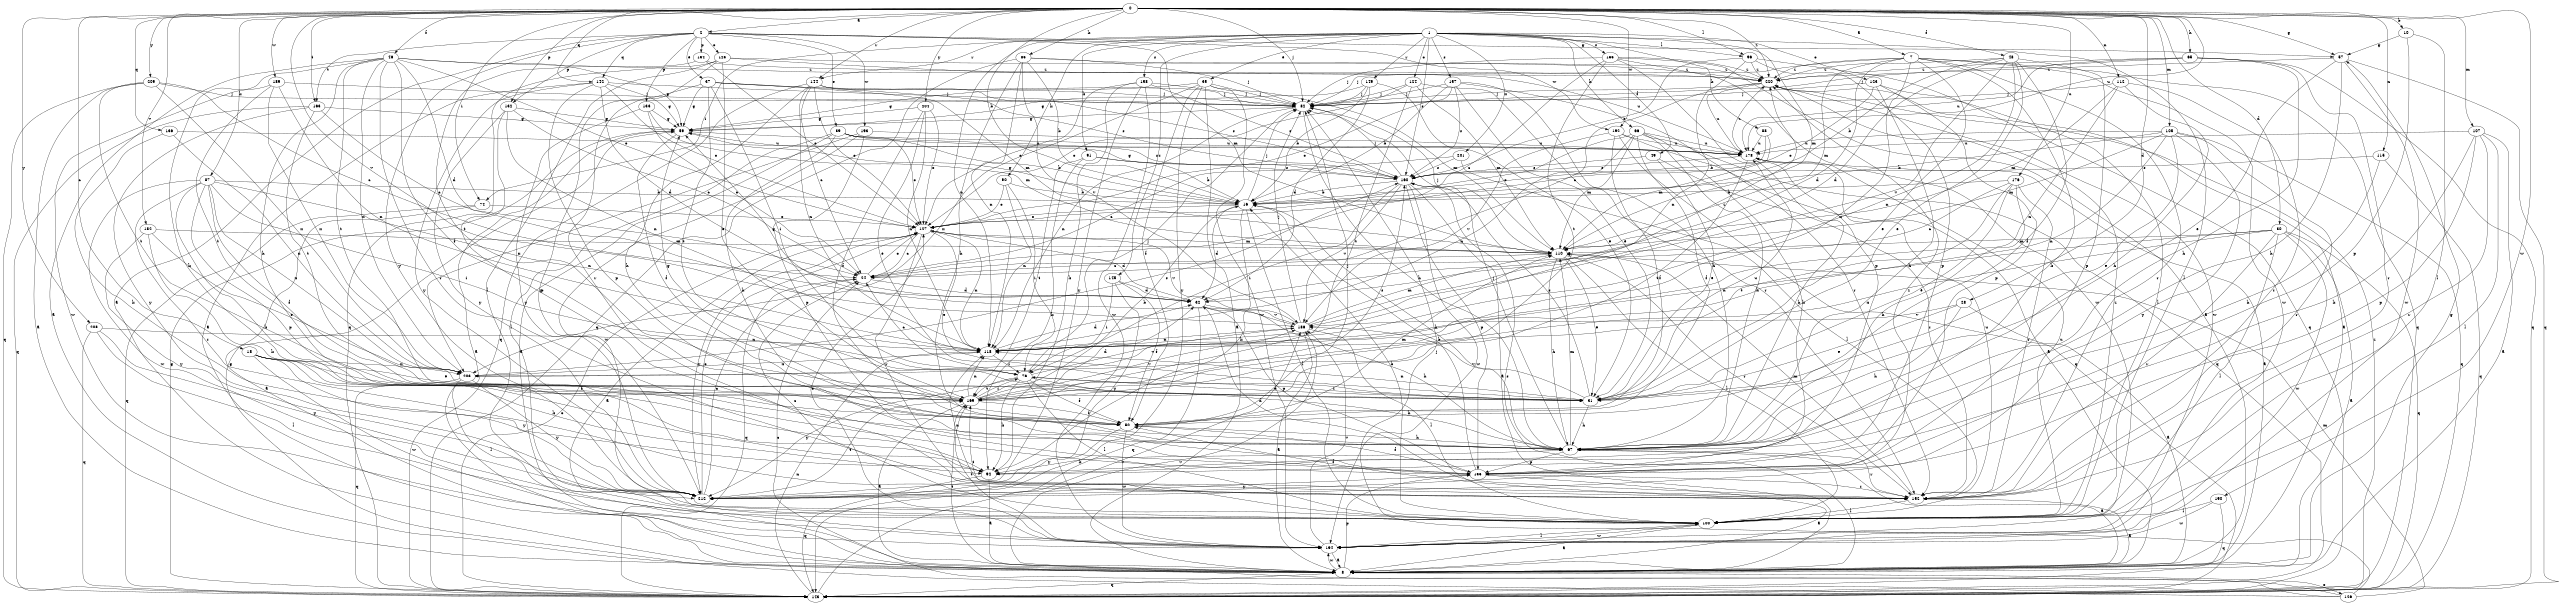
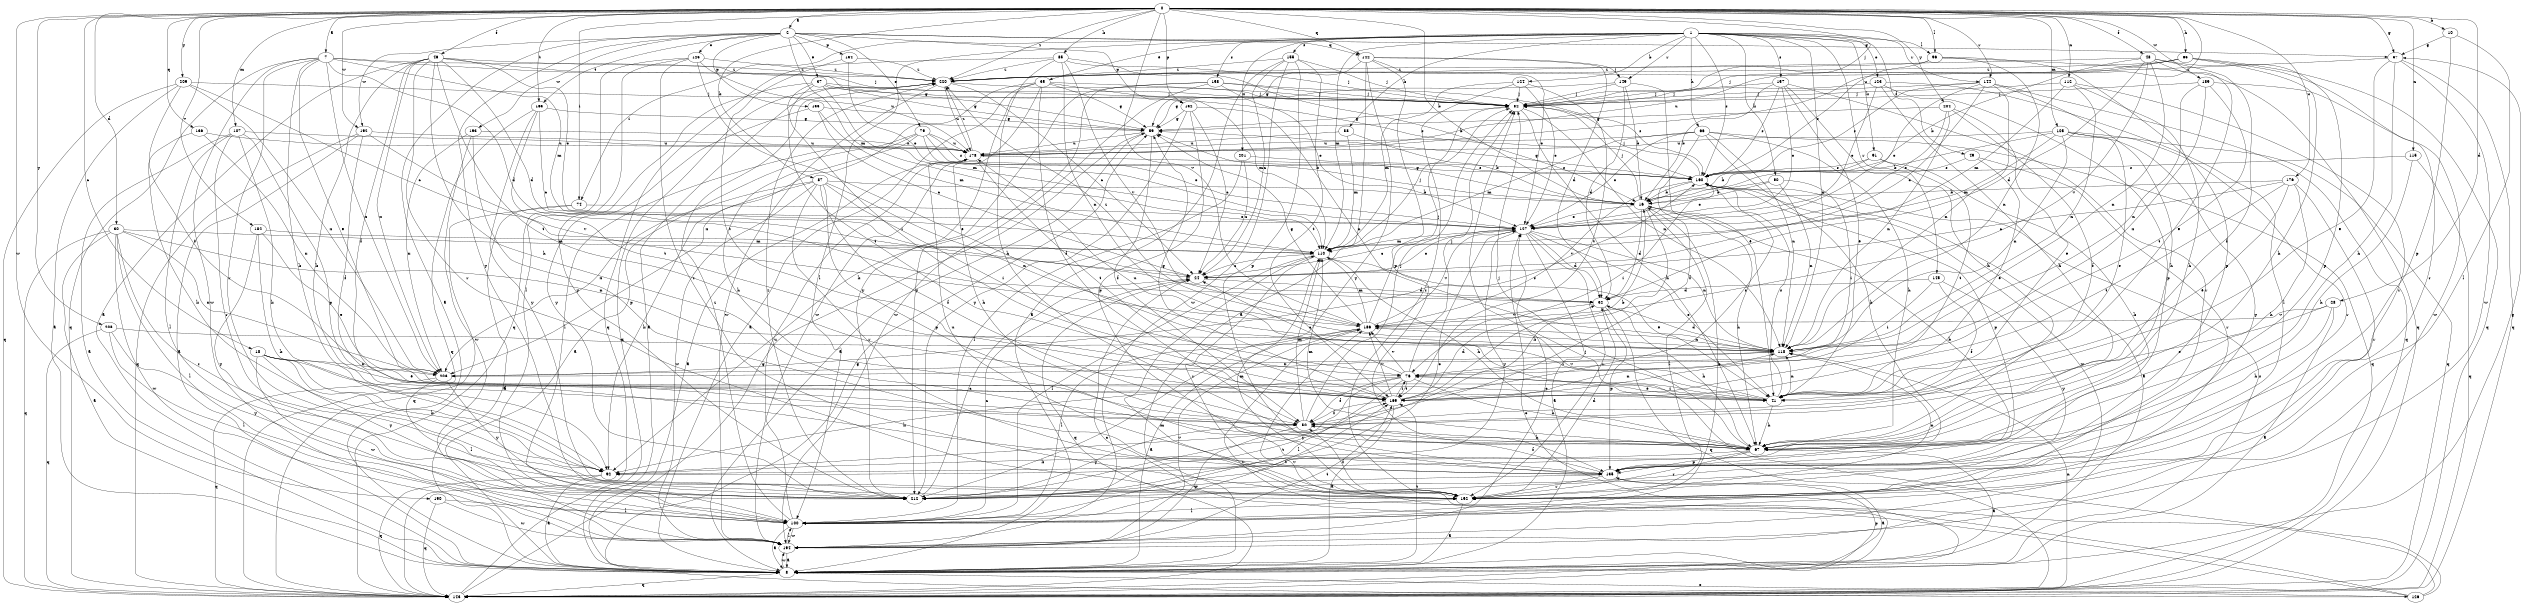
(1424, 58) -> (1651, 58)
(967, 97) -> (1498, 59)
(838, 131) -> (923, 131)
(1590, 401) -> (1774, 401)
